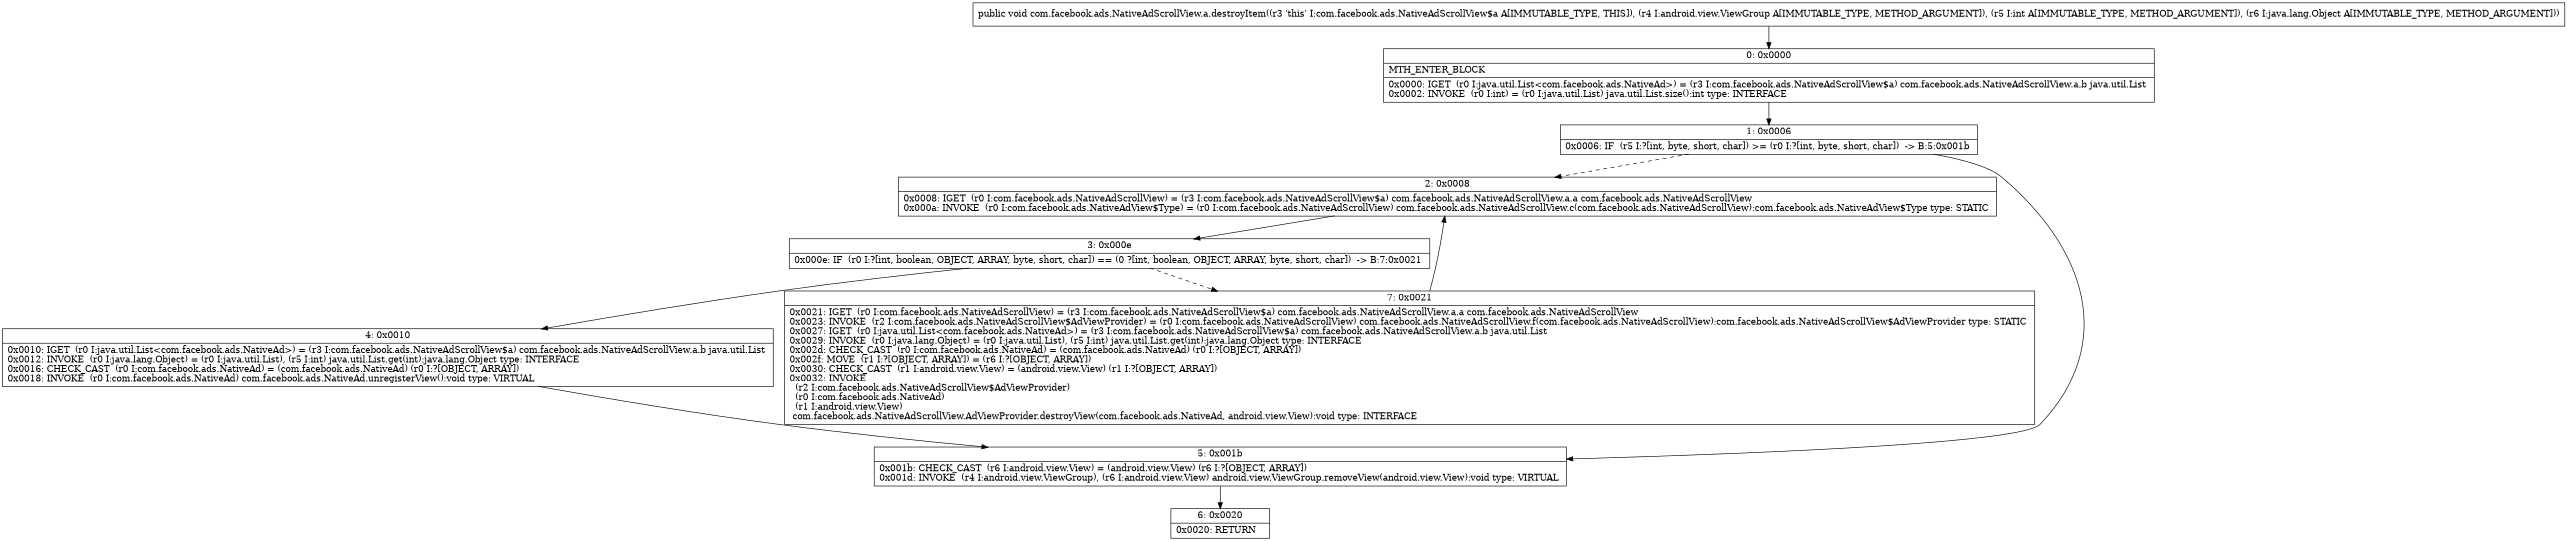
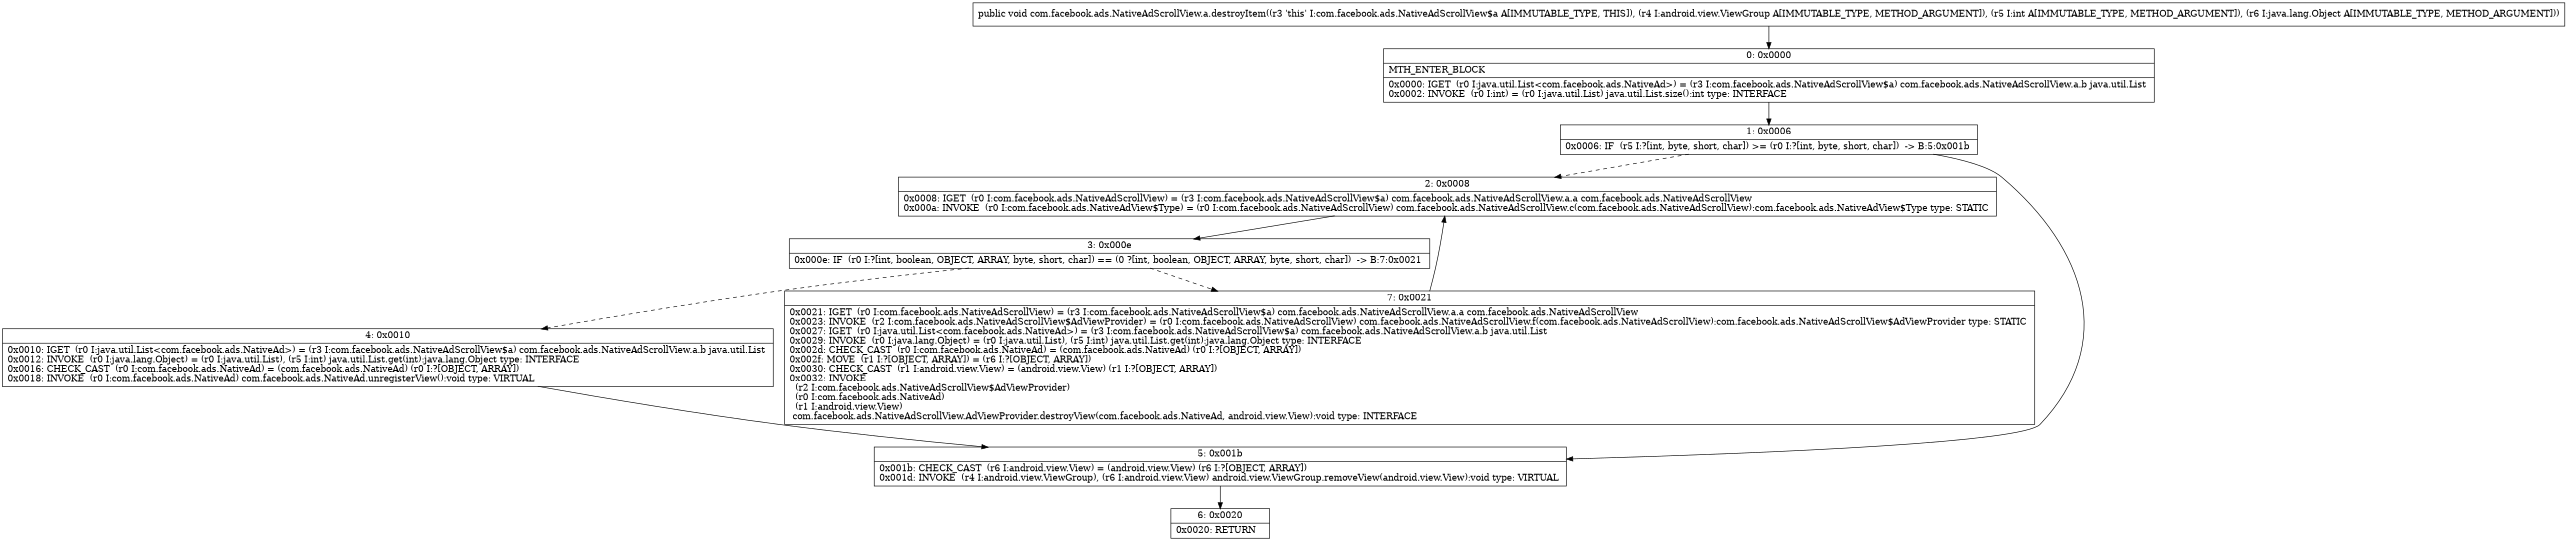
(758, 294) -> (758, 294)
